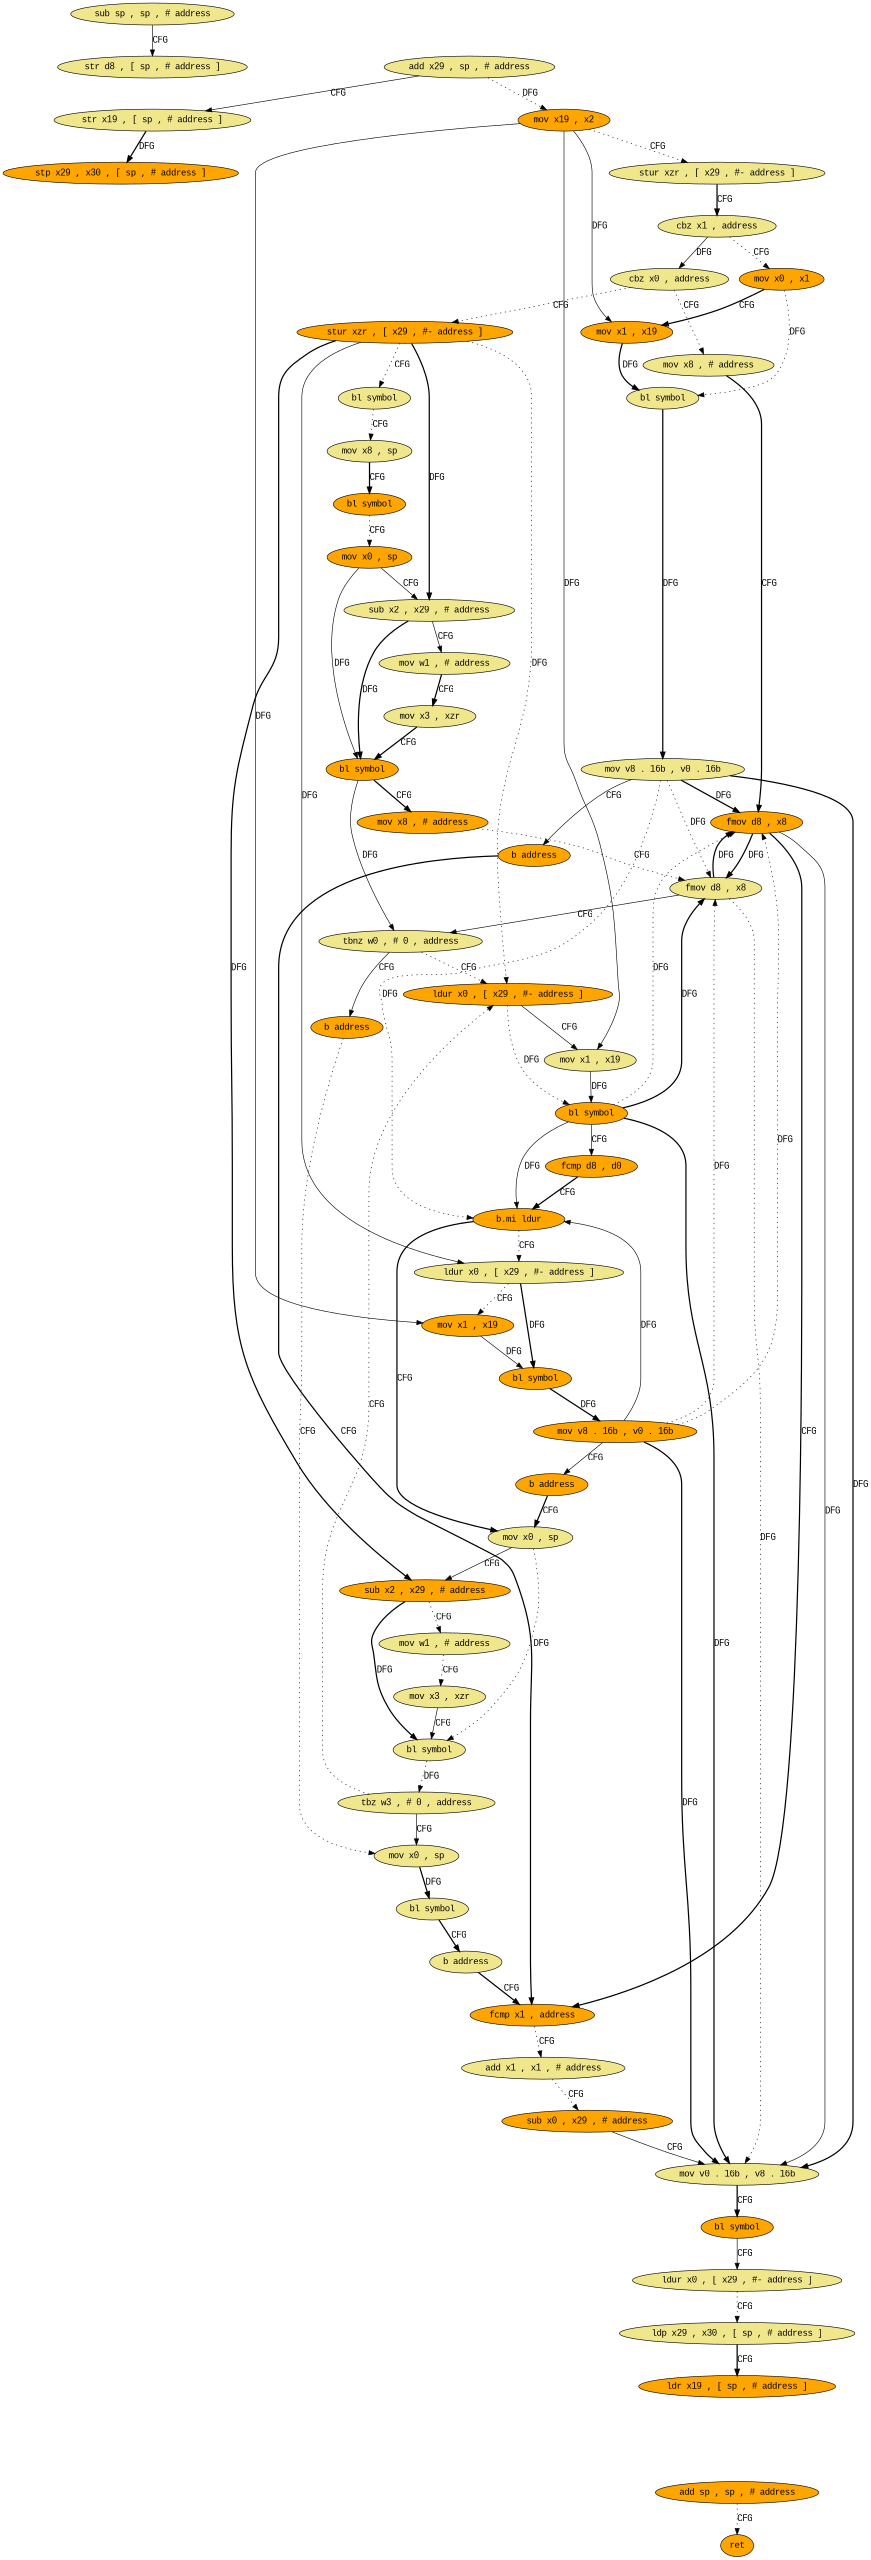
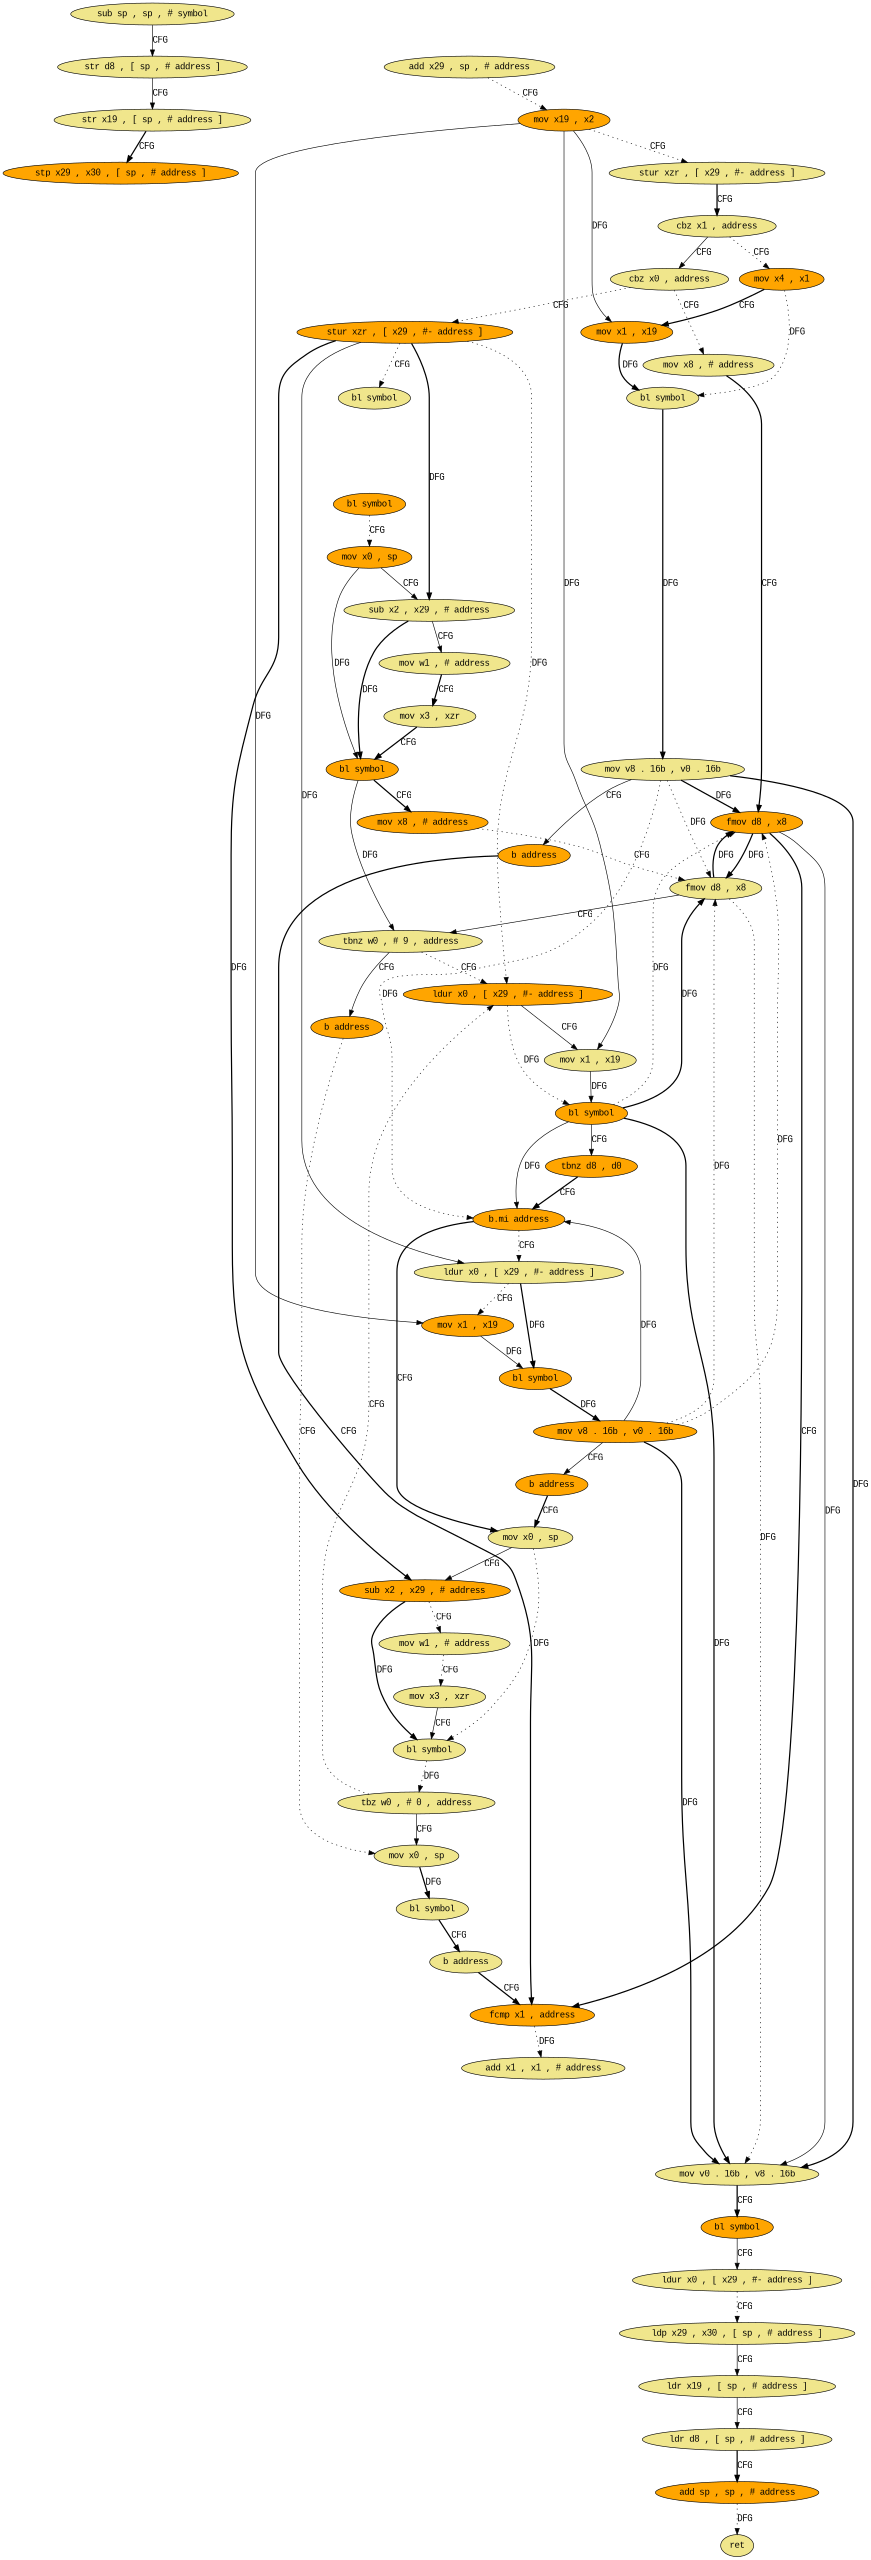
(152, 14) -> (152, 14)
(315, 93) -> (152, 91)
(530, 94) -> (530, 94)
(147, 147) -> (147, 147)
(704, 253) -> (704, 253)
(782, 279) -> (782, 279)
(370, 451) -> none
(401, 941) -> (401, 941)
(591, 1166) -> (591, 1166)
(519, 1219) -> (519, 1219)
(416, 1803) -> (416, 1803)
(547, 2042) -> (547, 2042)
(587, 2121) -> none
(737, 2357) -> (737, 2357)
(737, 2386) -> (737, 2386)
none -> (737, 2439)
(745, 2519) -> (745, 2519)
(737, 2546) -> (737, 2546)
